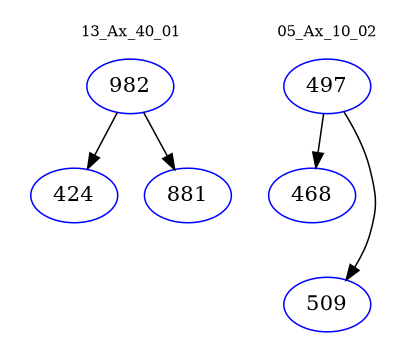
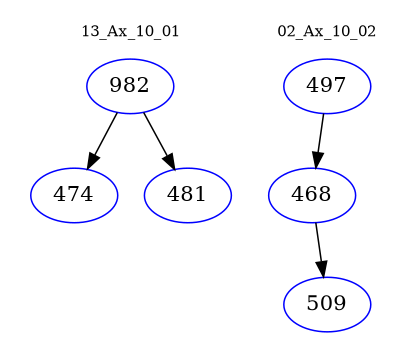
(131, 33) -> (131, 33)
(327, 33) -> (327, 33)
(374, 188) -> (319, 242)
(74, 195) -> (74, 195)
(188, 195) -> (188, 195)
